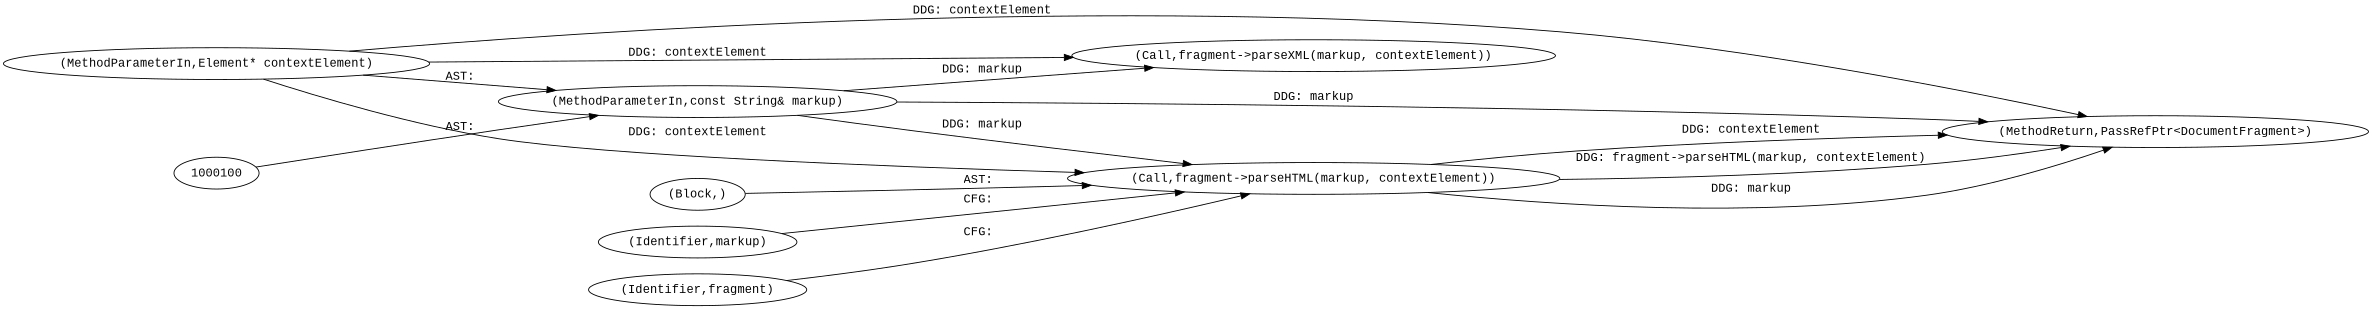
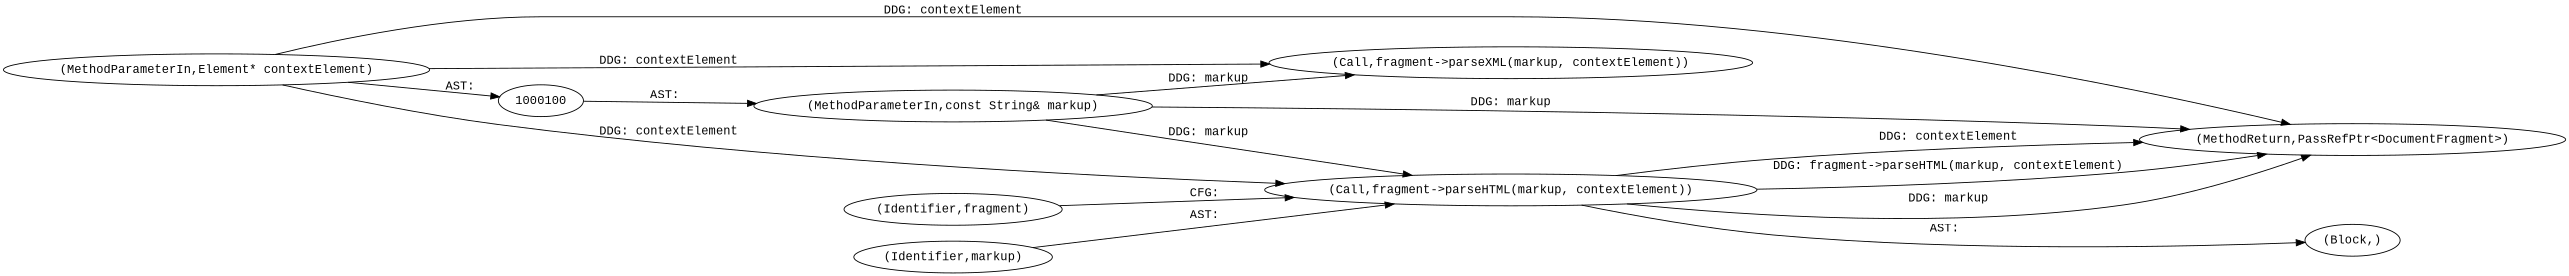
(455, 82) -> (420, 89)
(914, 190) -> (1938, 244)
(982, 199) -> (1208, 215)
